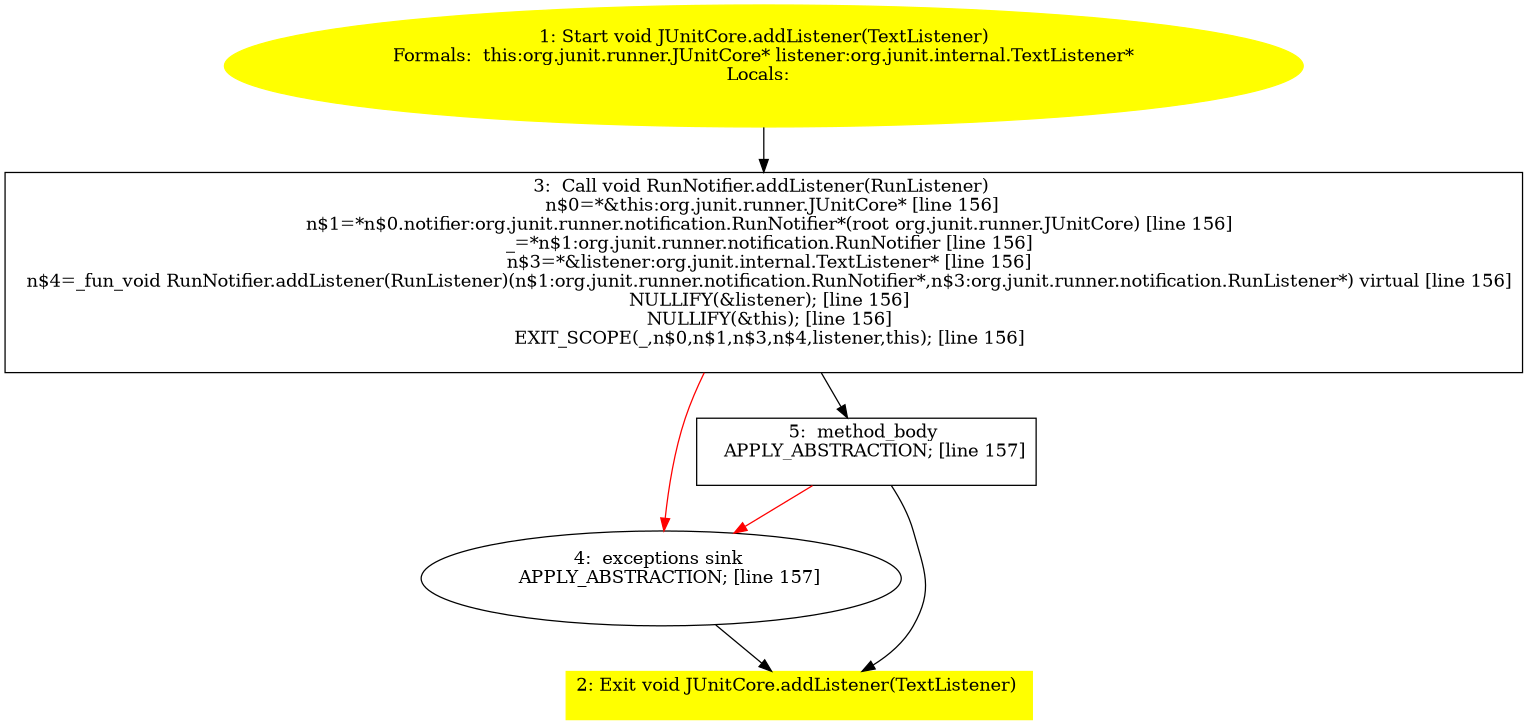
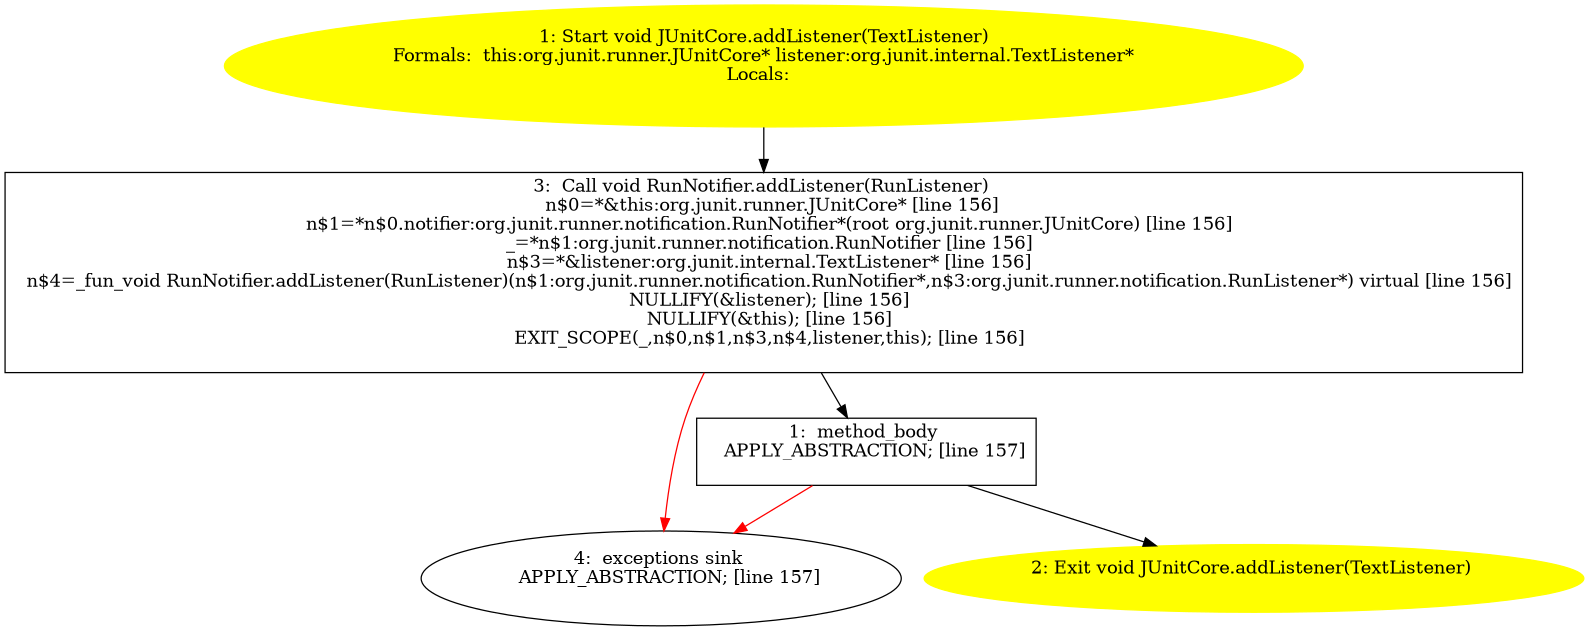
(866, 452) -> (866, 452)
(739, 644) -> none
(799, 696) -> (1254, 578)
